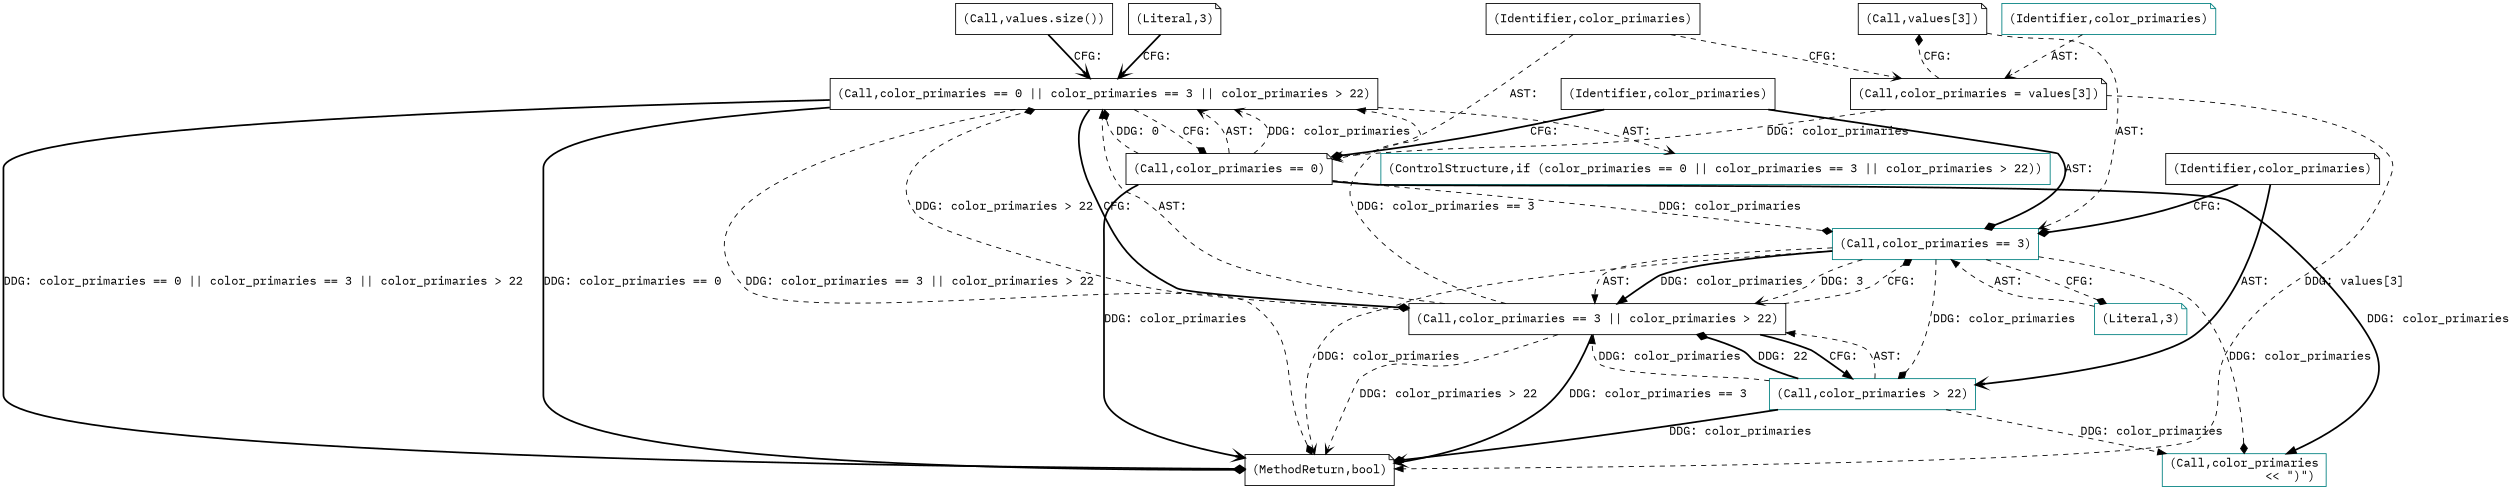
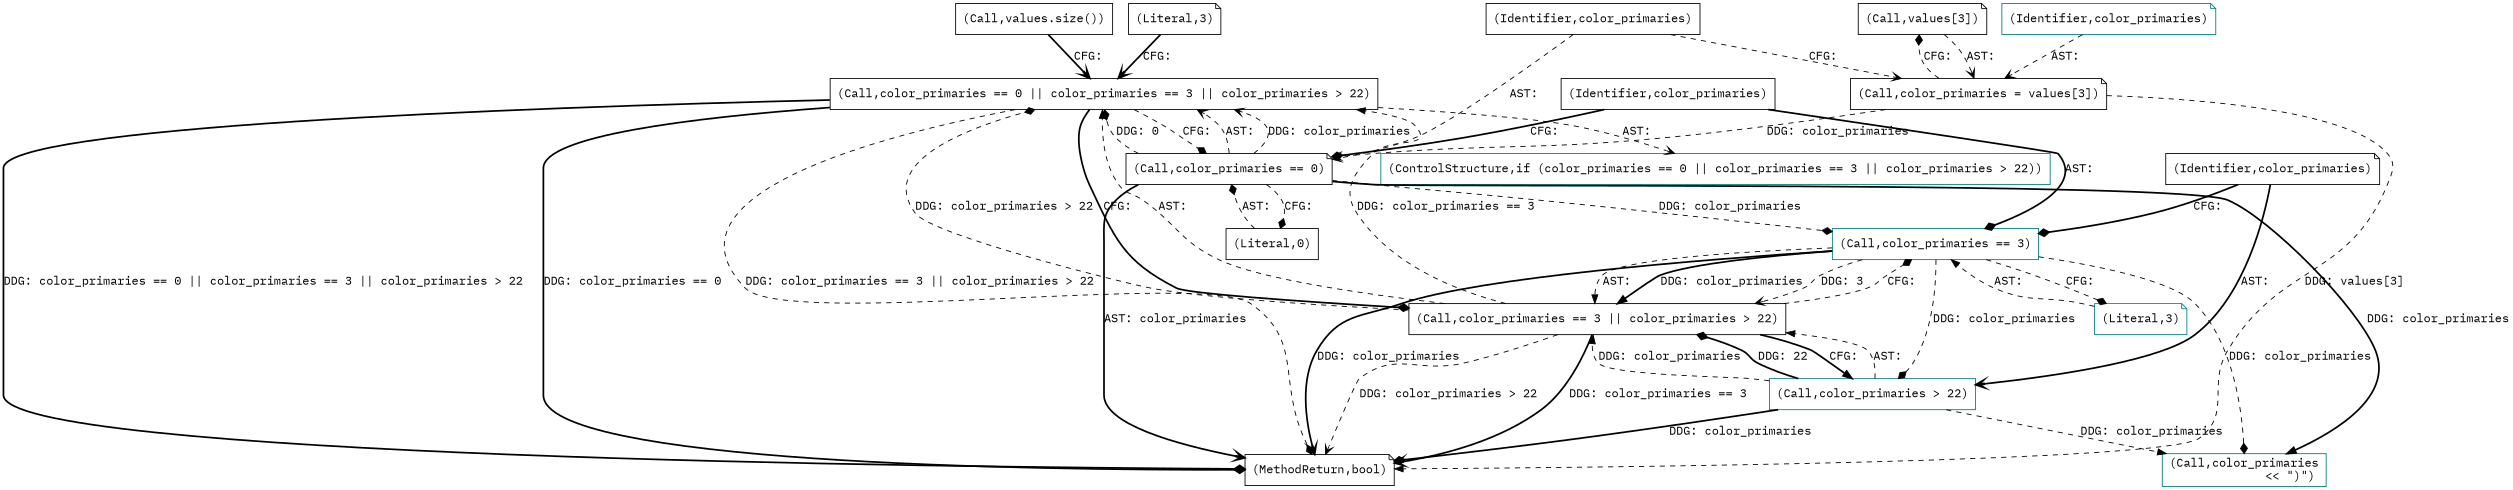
(2117, 87) -> (1960, 51)
none -> (1272, 244)
(1517, 281) -> (1517, 281)
(1176, 319) -> (1176, 319)
